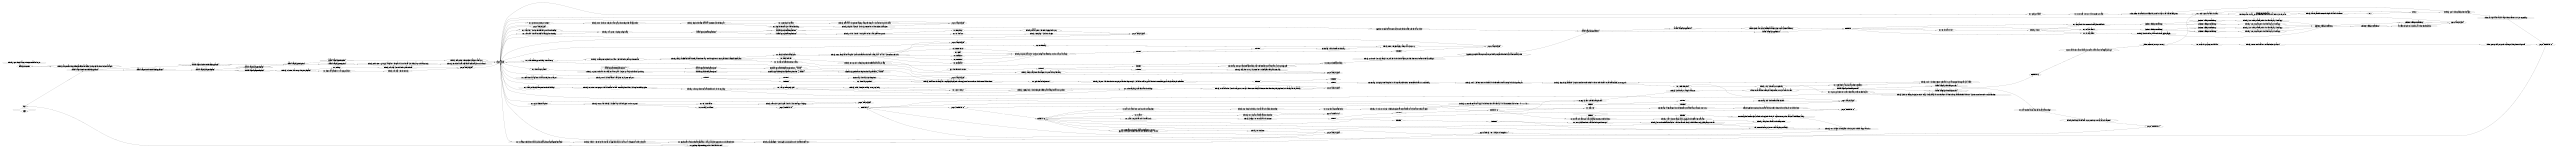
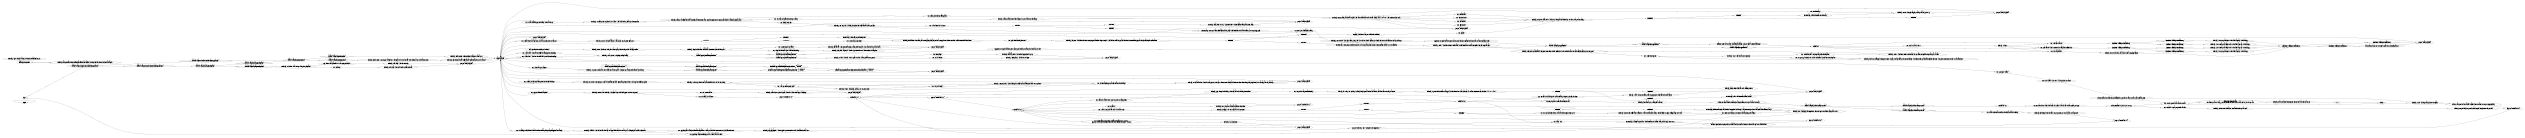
none -> (1366, 35)
